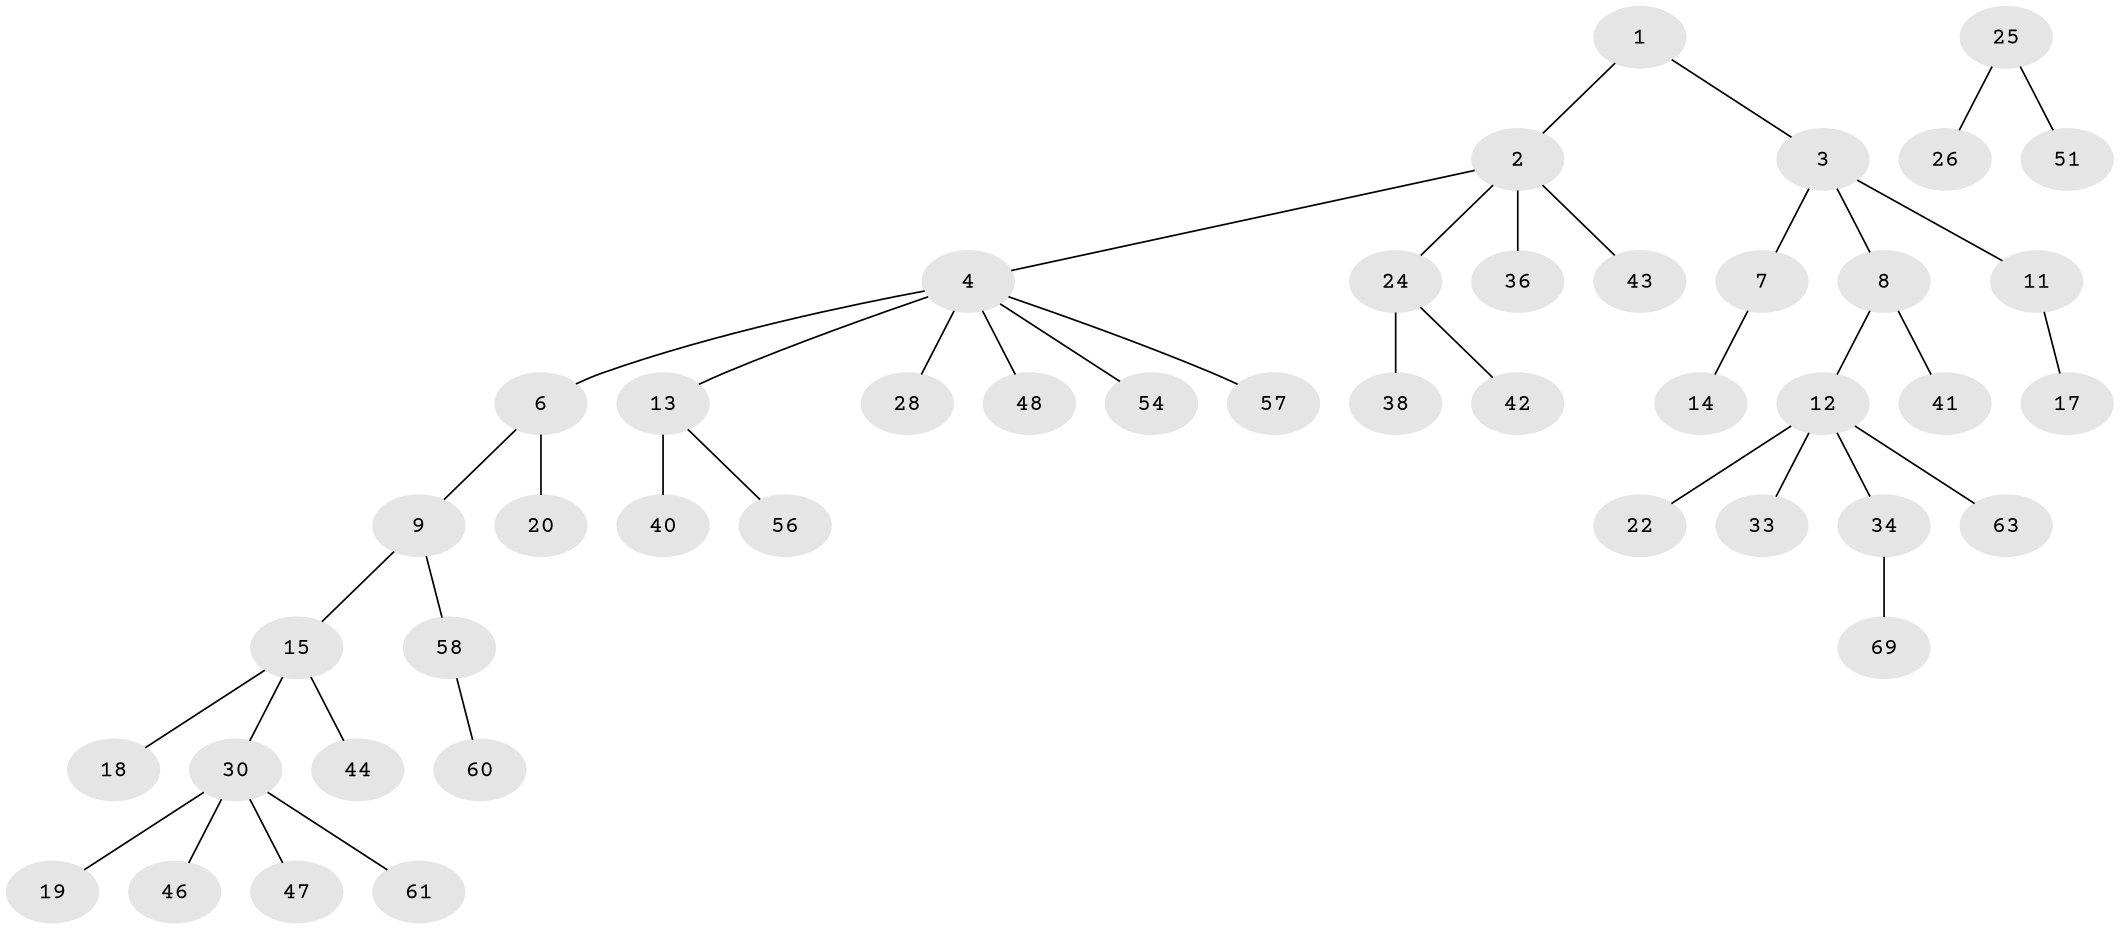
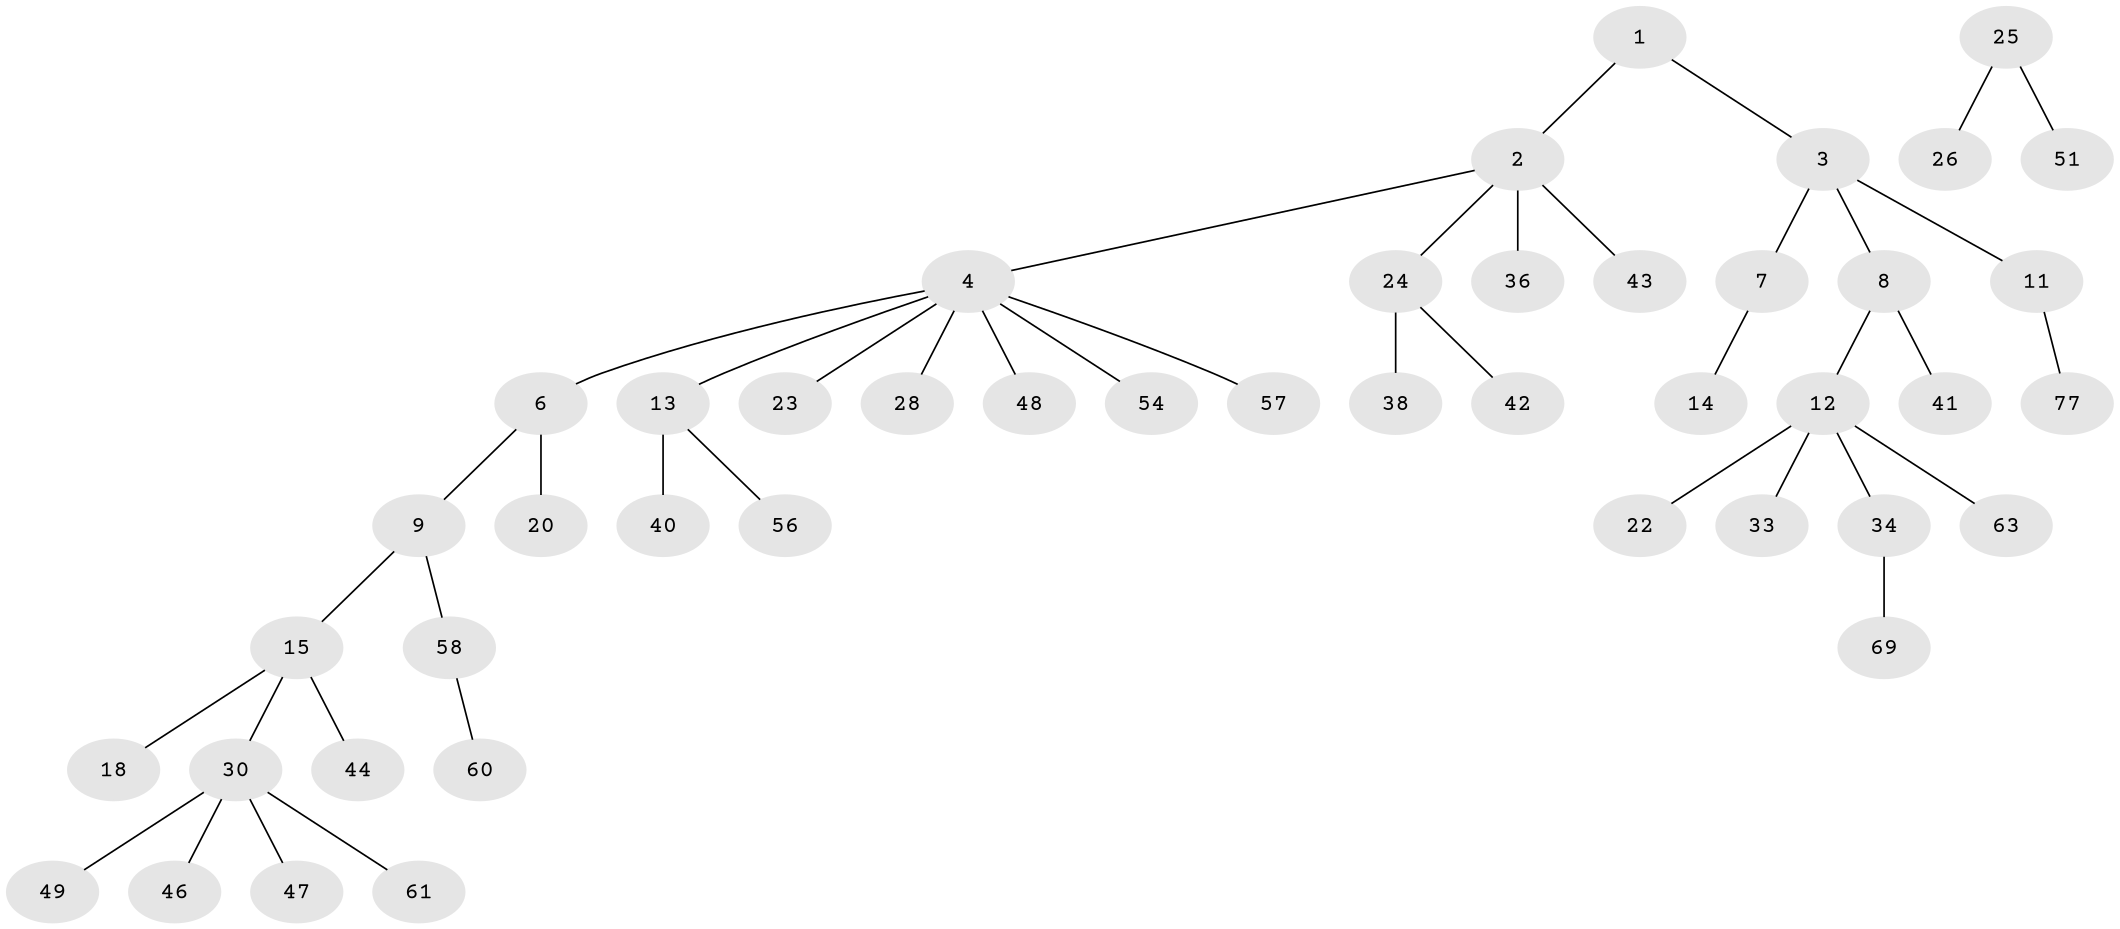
none -> (785, 404)
(2067, 404) -> (2067, 404)
(53, 892) -> (53, 892)
